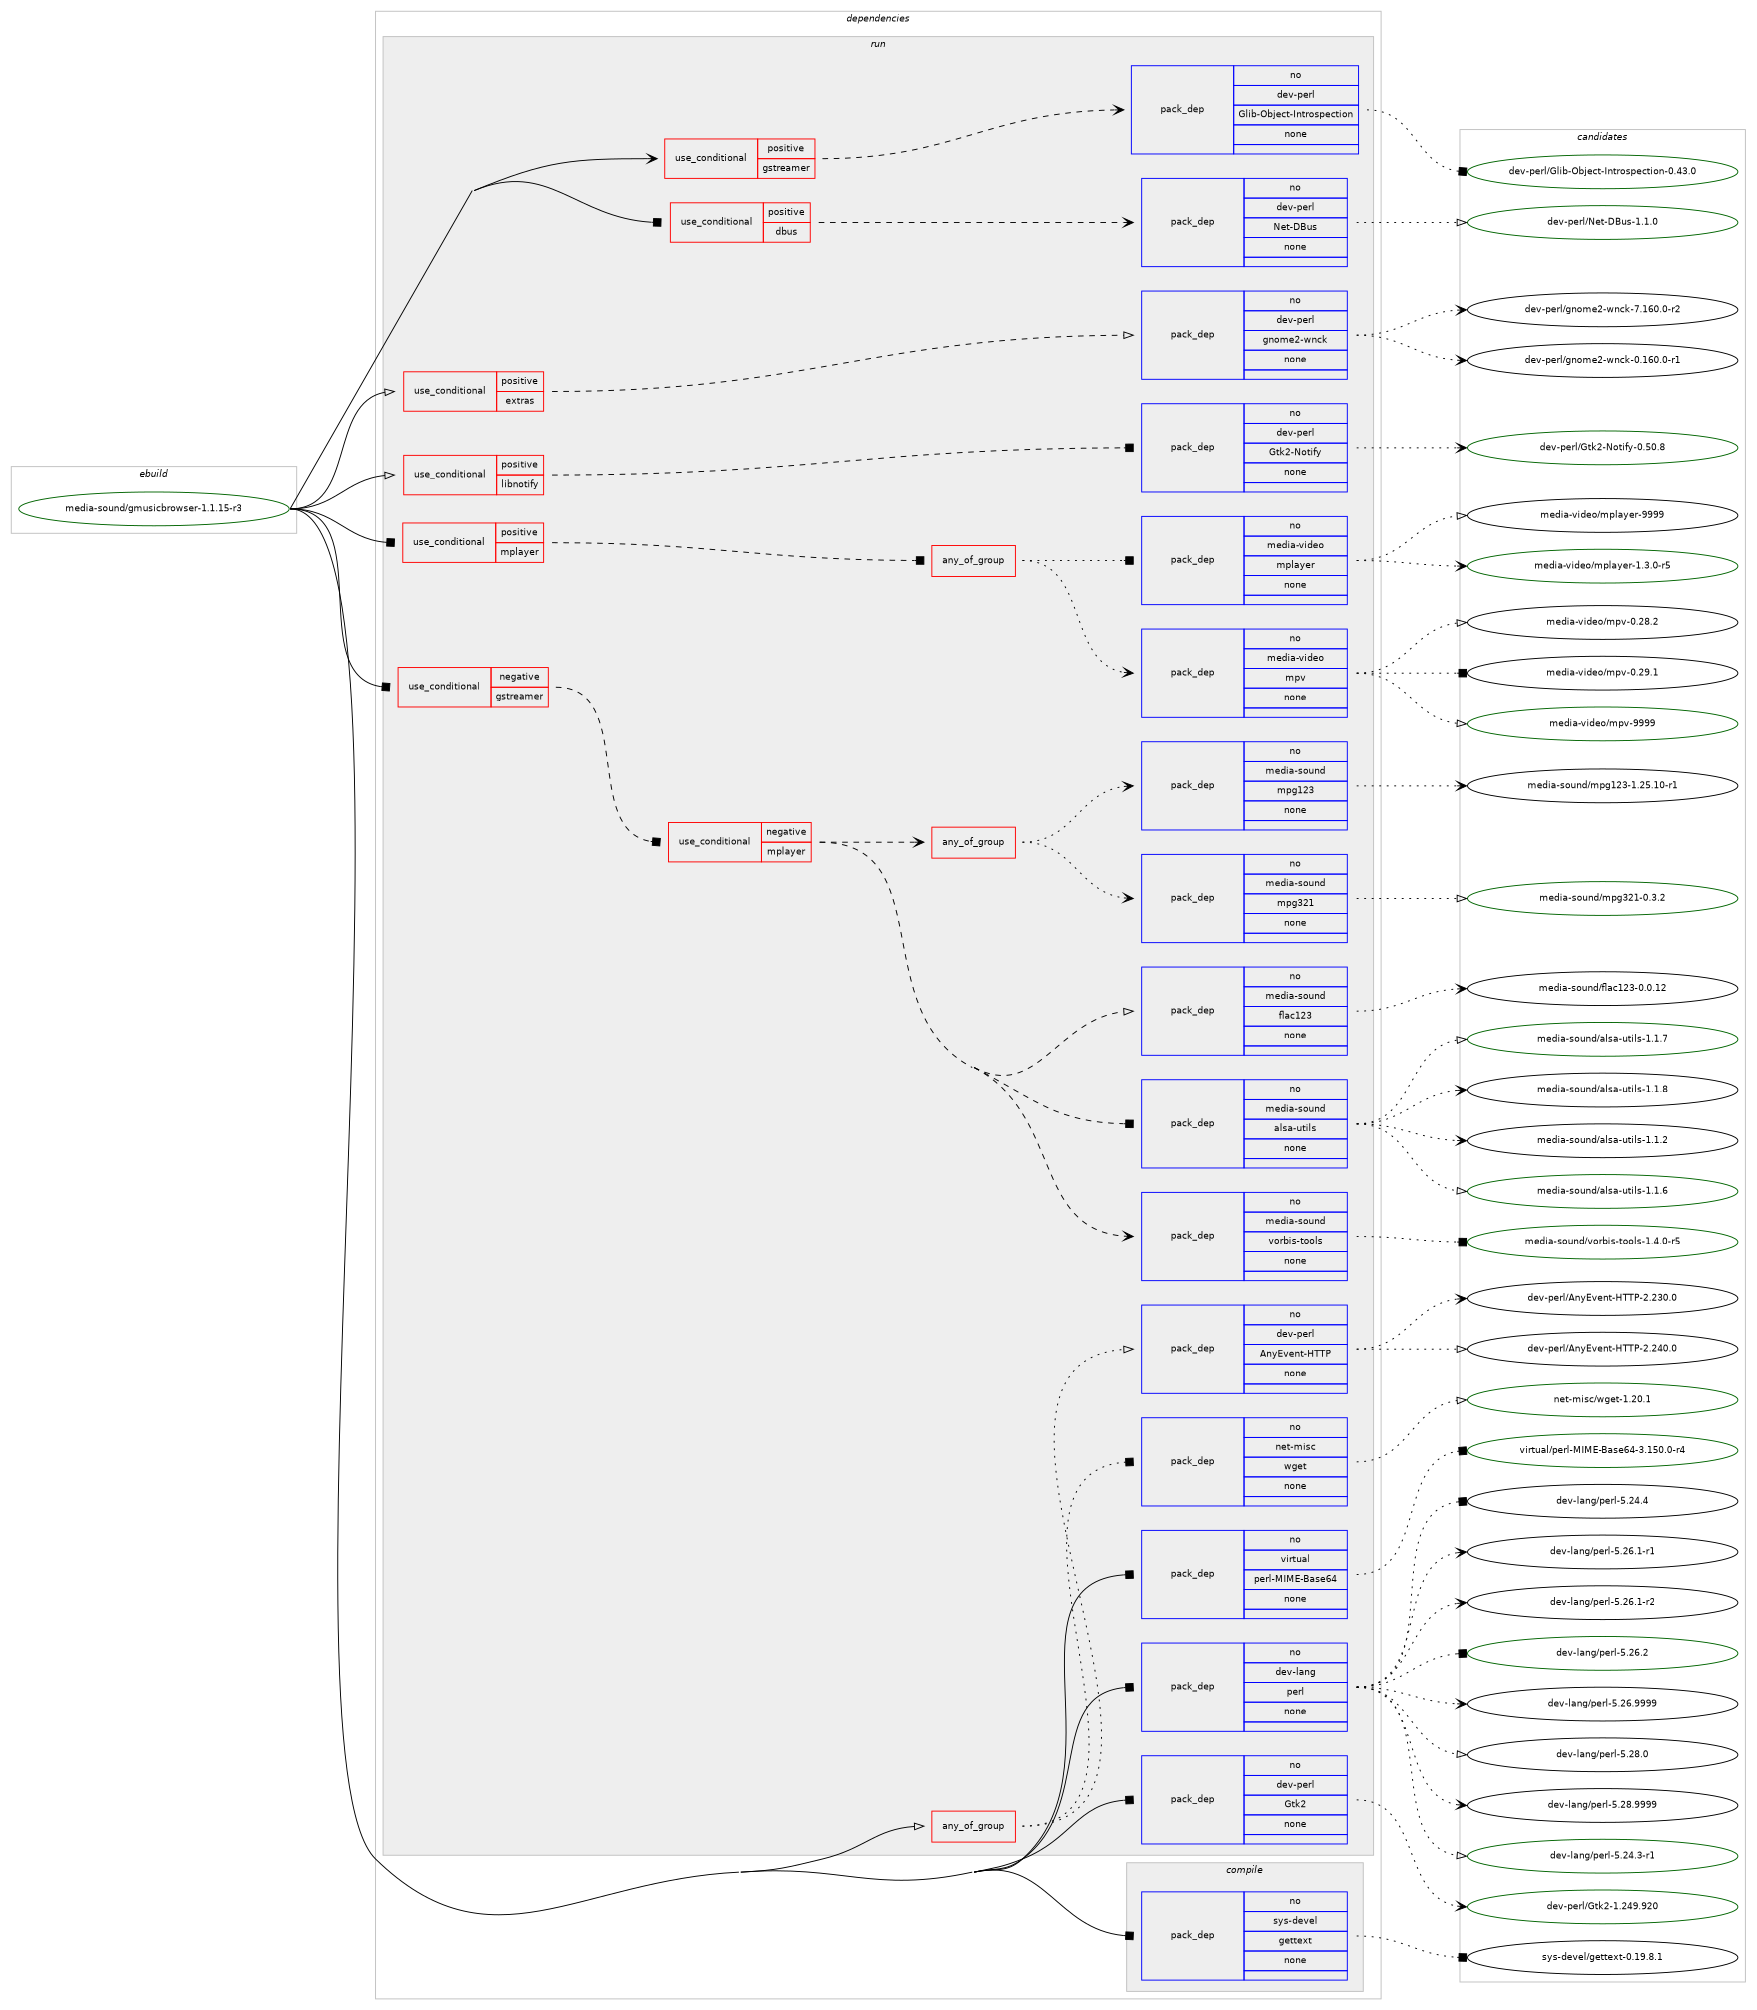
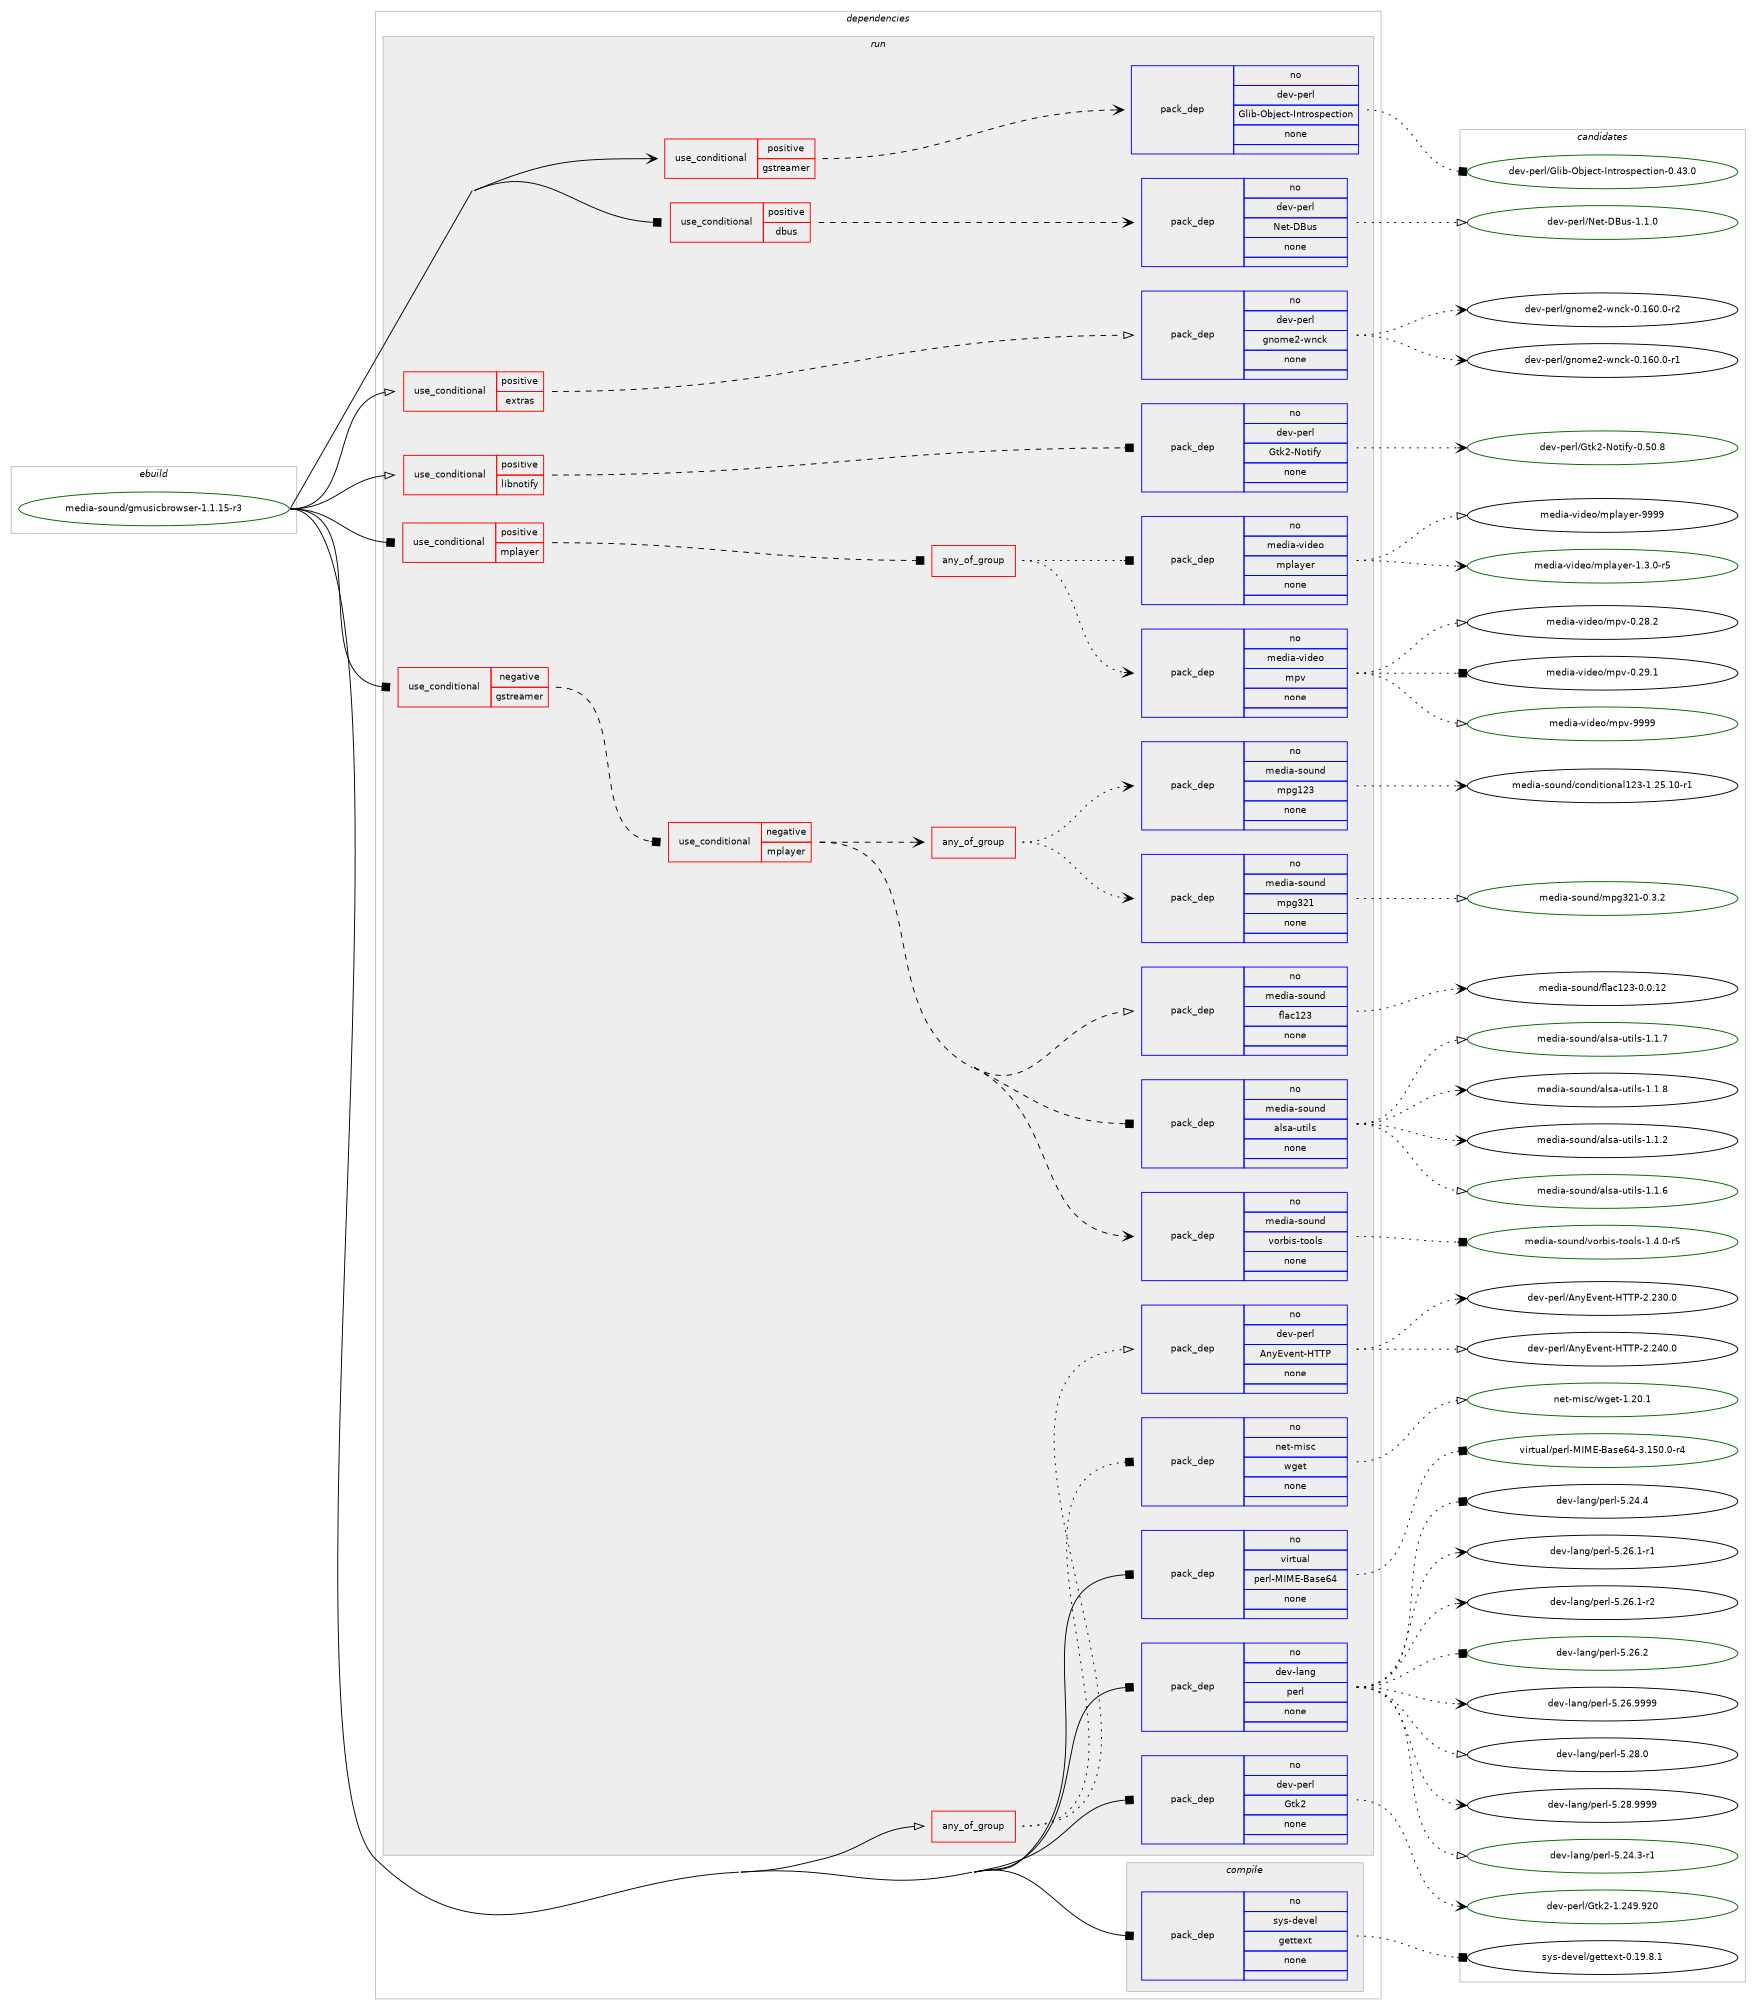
(1603, 310) -> (1603, 310)
(1603, 786) -> (1603, 786)
